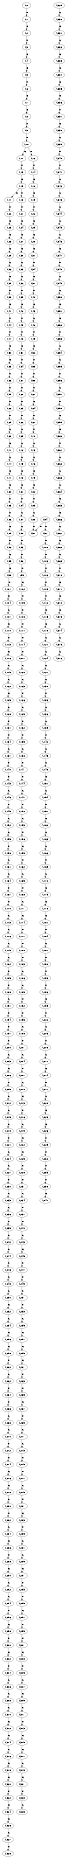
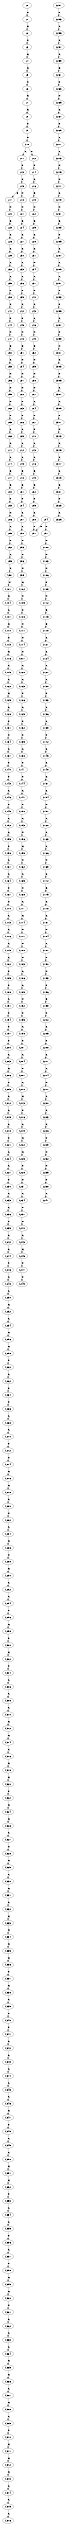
(22, 1290) -> none
none -> (8, 1860)
